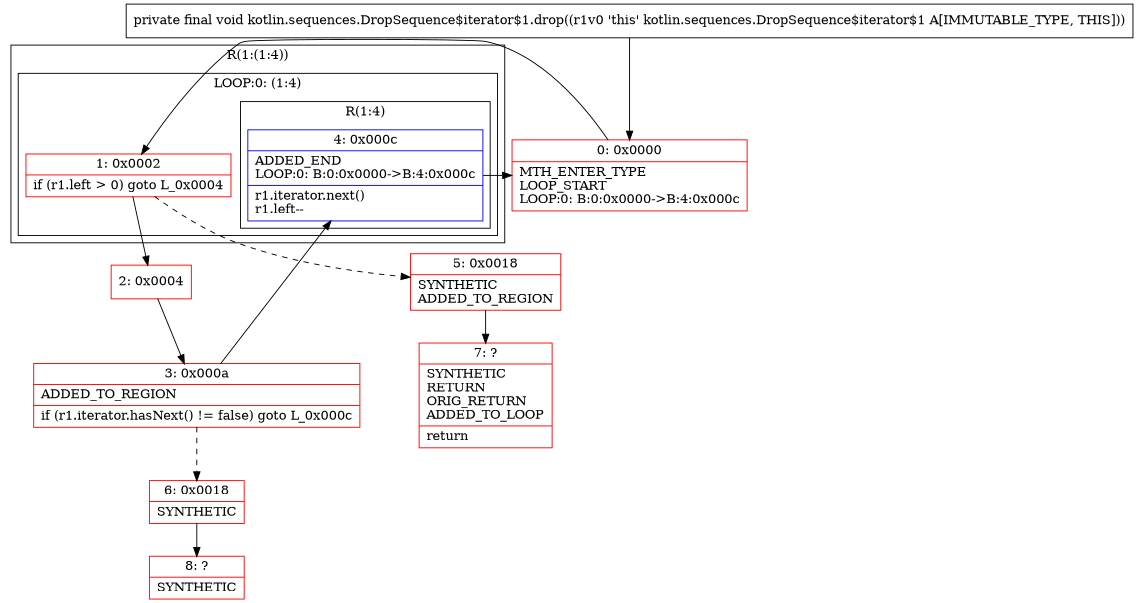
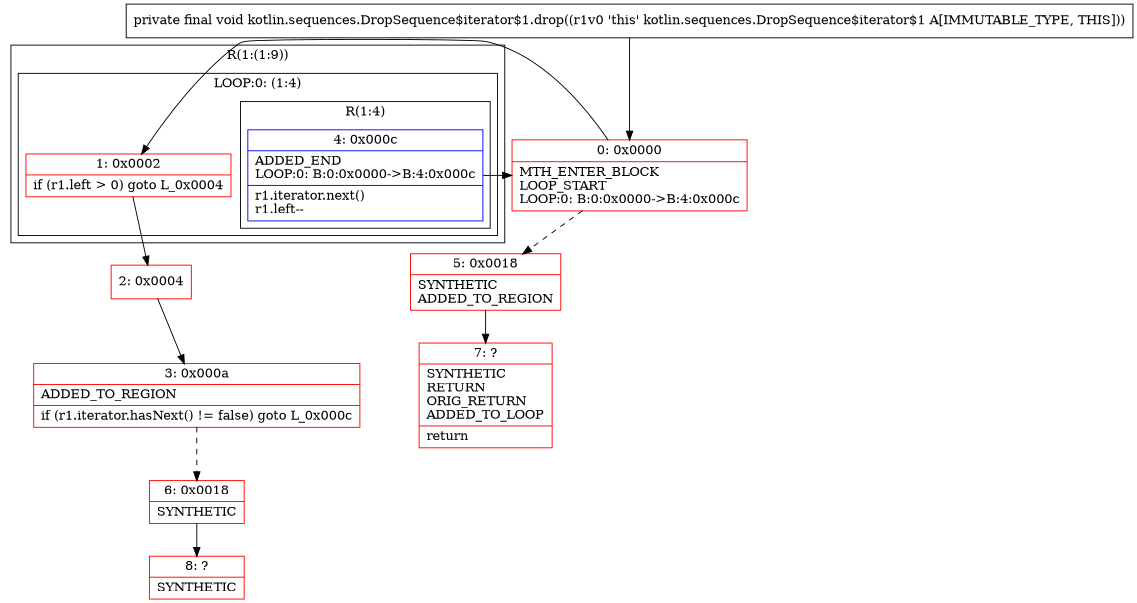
(258, 56) -> (258, 56)
(583, 172) -> (589, 172)
(272, 254) -> (556, 230)
(273, 296) -> none
